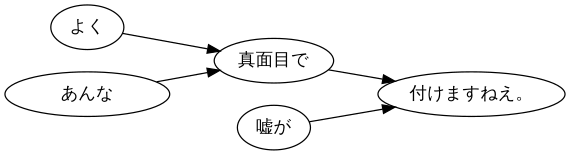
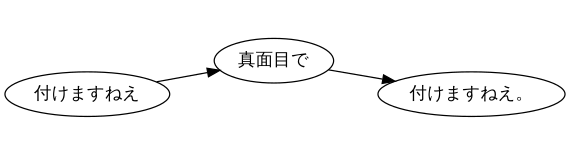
(87, 27) -> none
(87, 94) -> (87, 94)
(274, 128) -> none
